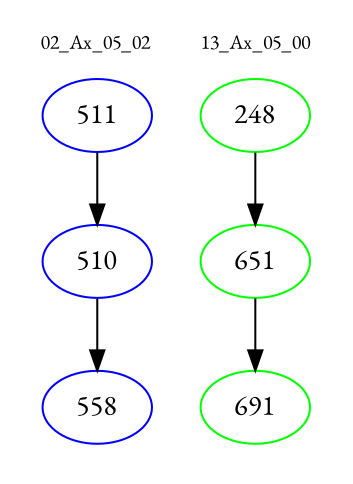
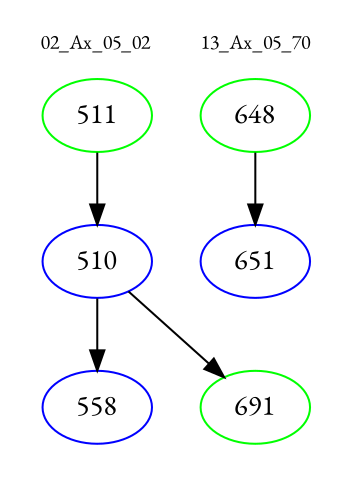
(256, 44) -> (256, 44)
(97, 116) -> (97, 116)
(255, 116) -> (255, 116)
(255, 261) -> (255, 261)
(255, 324) -> (155, 315)
